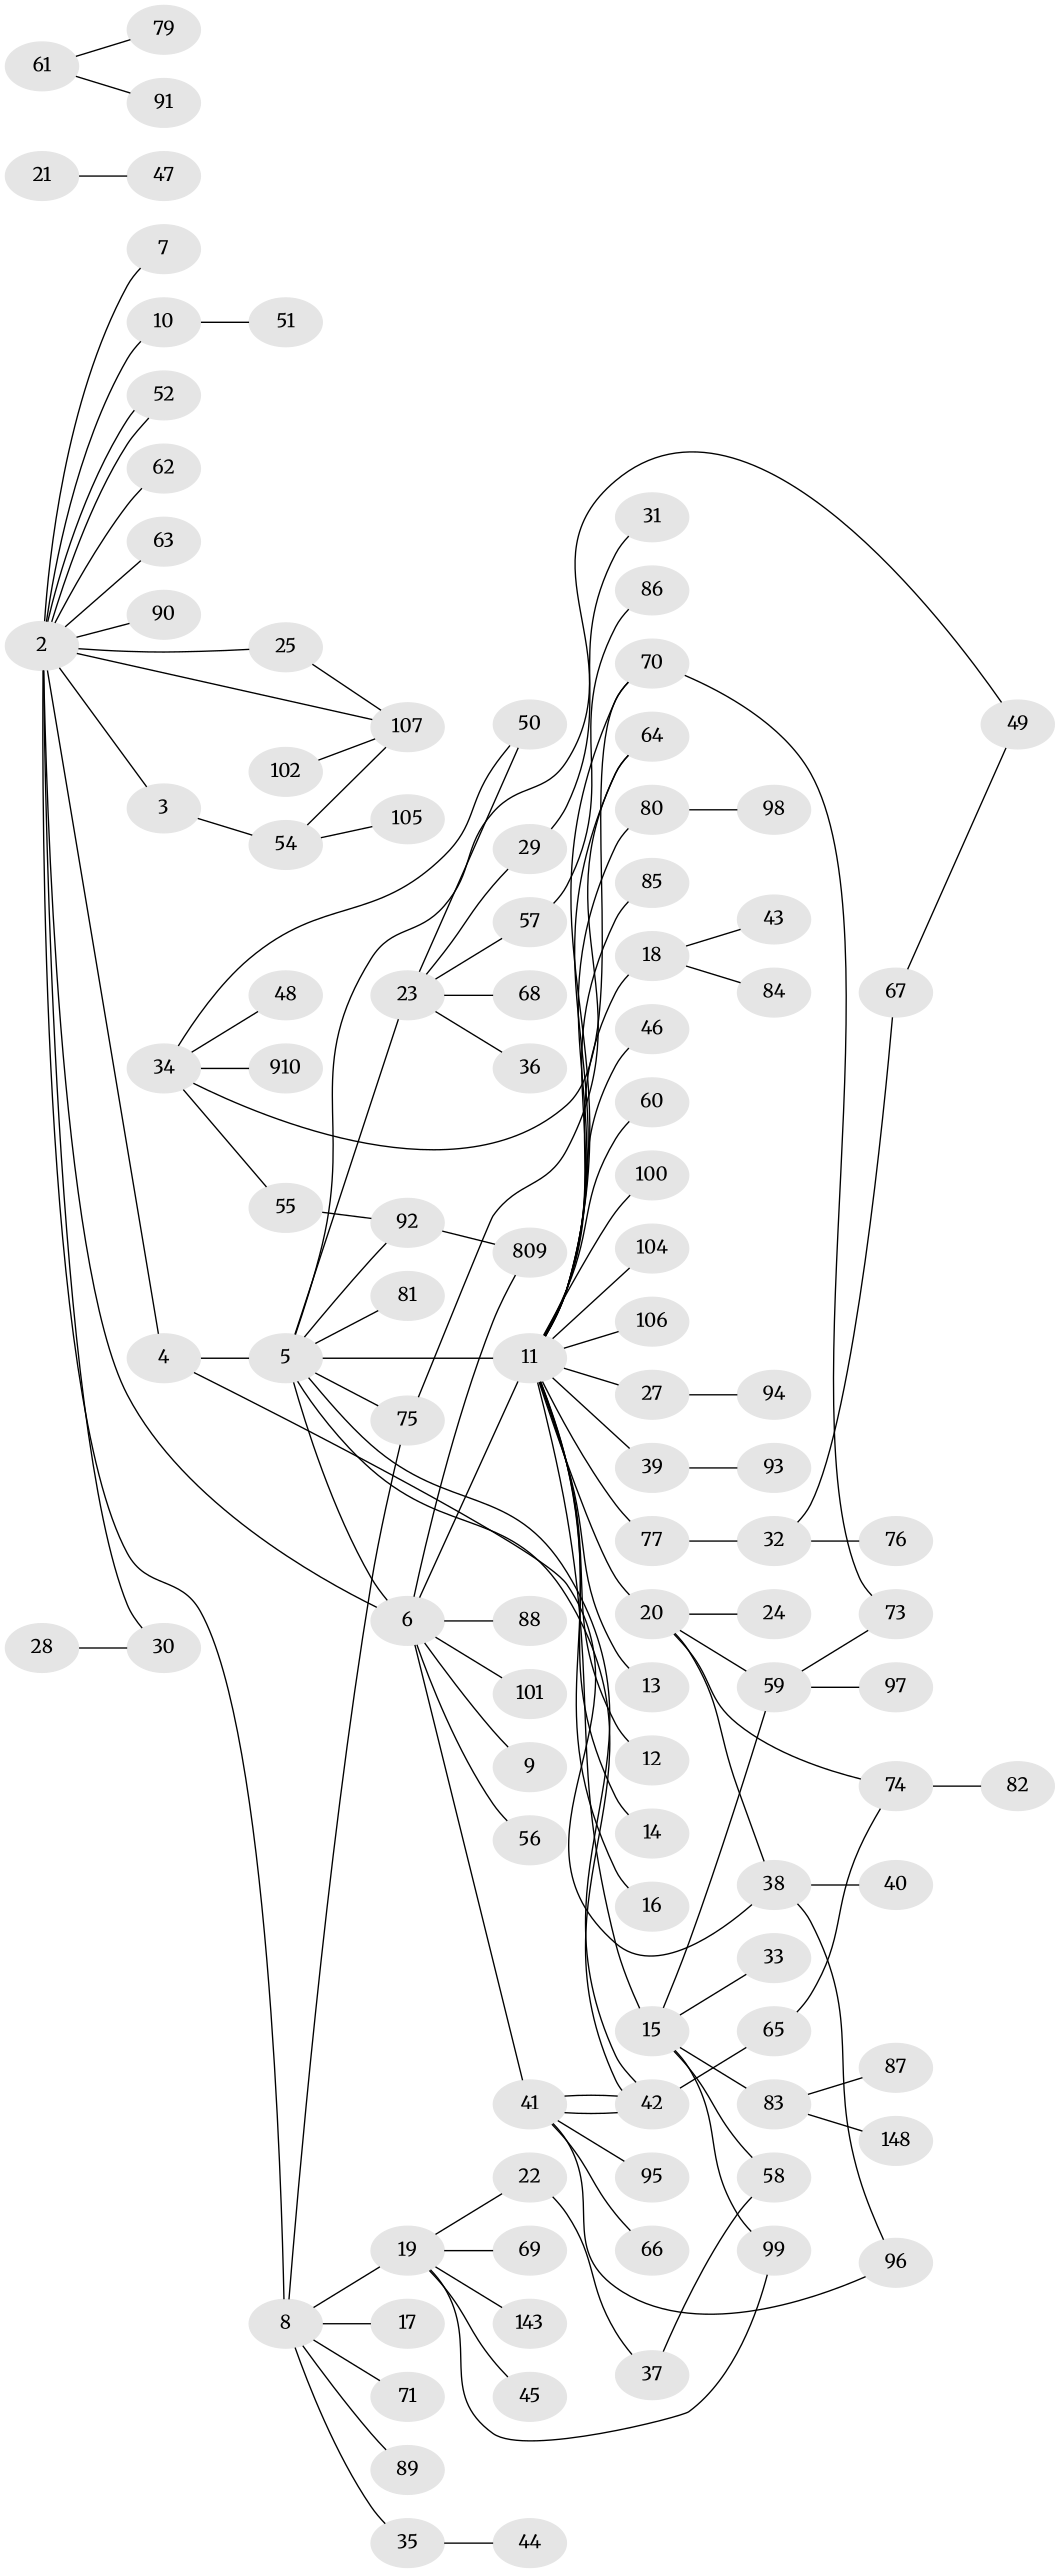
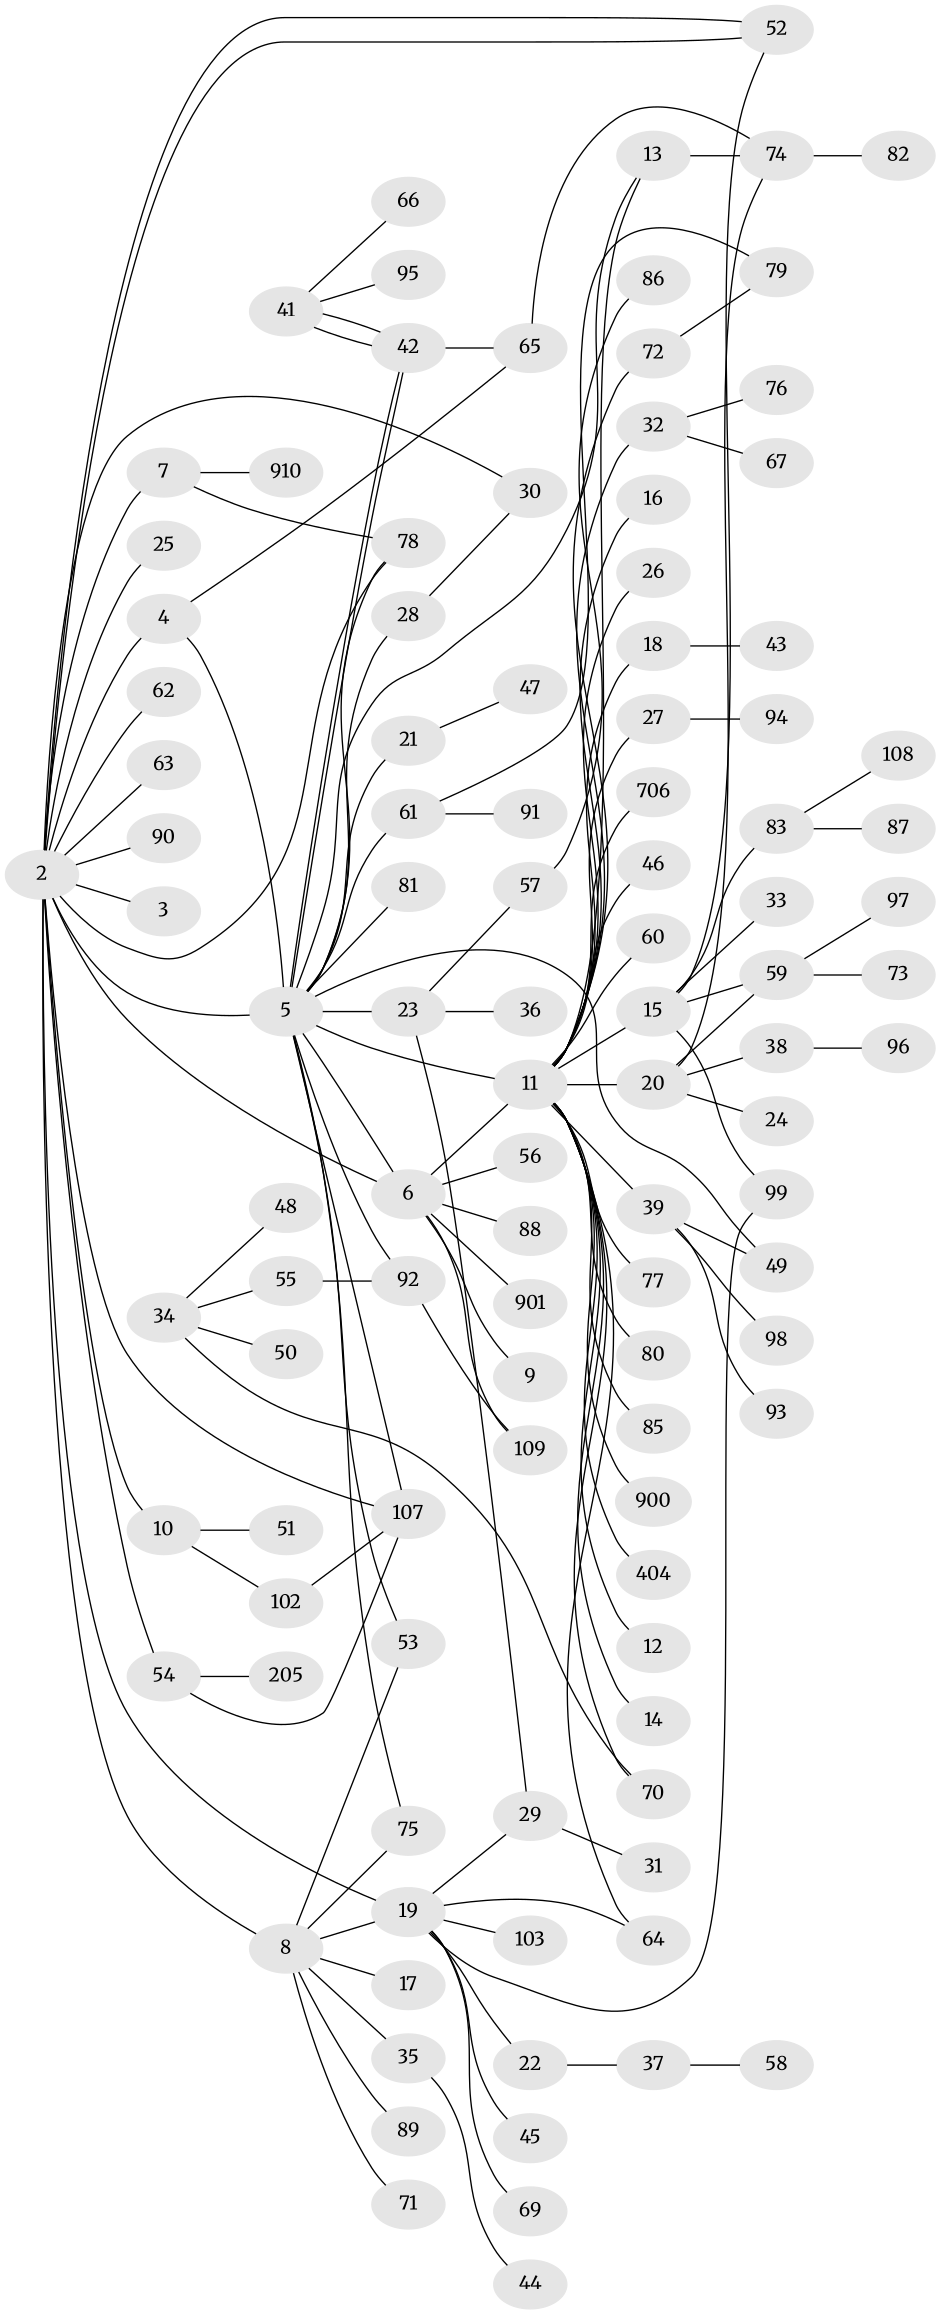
none -> (715, 156)
none -> (653, 353)
none -> (408, 543)
none -> (653, 573)
none -> (505, 606)
(347, 687) -> (347, 1263)
(713, 810) -> (715, 1275)
none -> (348, 814)
(408, 819) -> (286, 1676)
(225, 827) -> (105, 1449)
(957, 859) -> (715, 1238)
(469, 860) -> none
none -> (346, 875)
none -> (355, 882)
(774, 993) -> none
none -> (129, 994)
(530, 995) -> none
(225, 1068) -> (225, 473)
(843, 1105) -> none
(575, 1131) -> (536, 1900)
(652, 1175) -> (653, 1502)
(652, 1249) -> (653, 1575)
(530, 1253) -> (530, 1450)
(652, 1322) -> (653, 792)
none -> (69, 1468)
(713, 1541) -> (590, 755)
none -> (225, 1567)
none -> (408, 1644)
(530, 1694) -> (530, 1304)
(593, 1703) -> (351, 488)
(469, 1863) -> none
none -> (469, 1864)
(896, 1885) -> none
(715, 2107) -> (729, 525)
(896, 2141) -> (898, 756)
(651, 2305) -> none
(530, 2324) -> (530, 1941)
